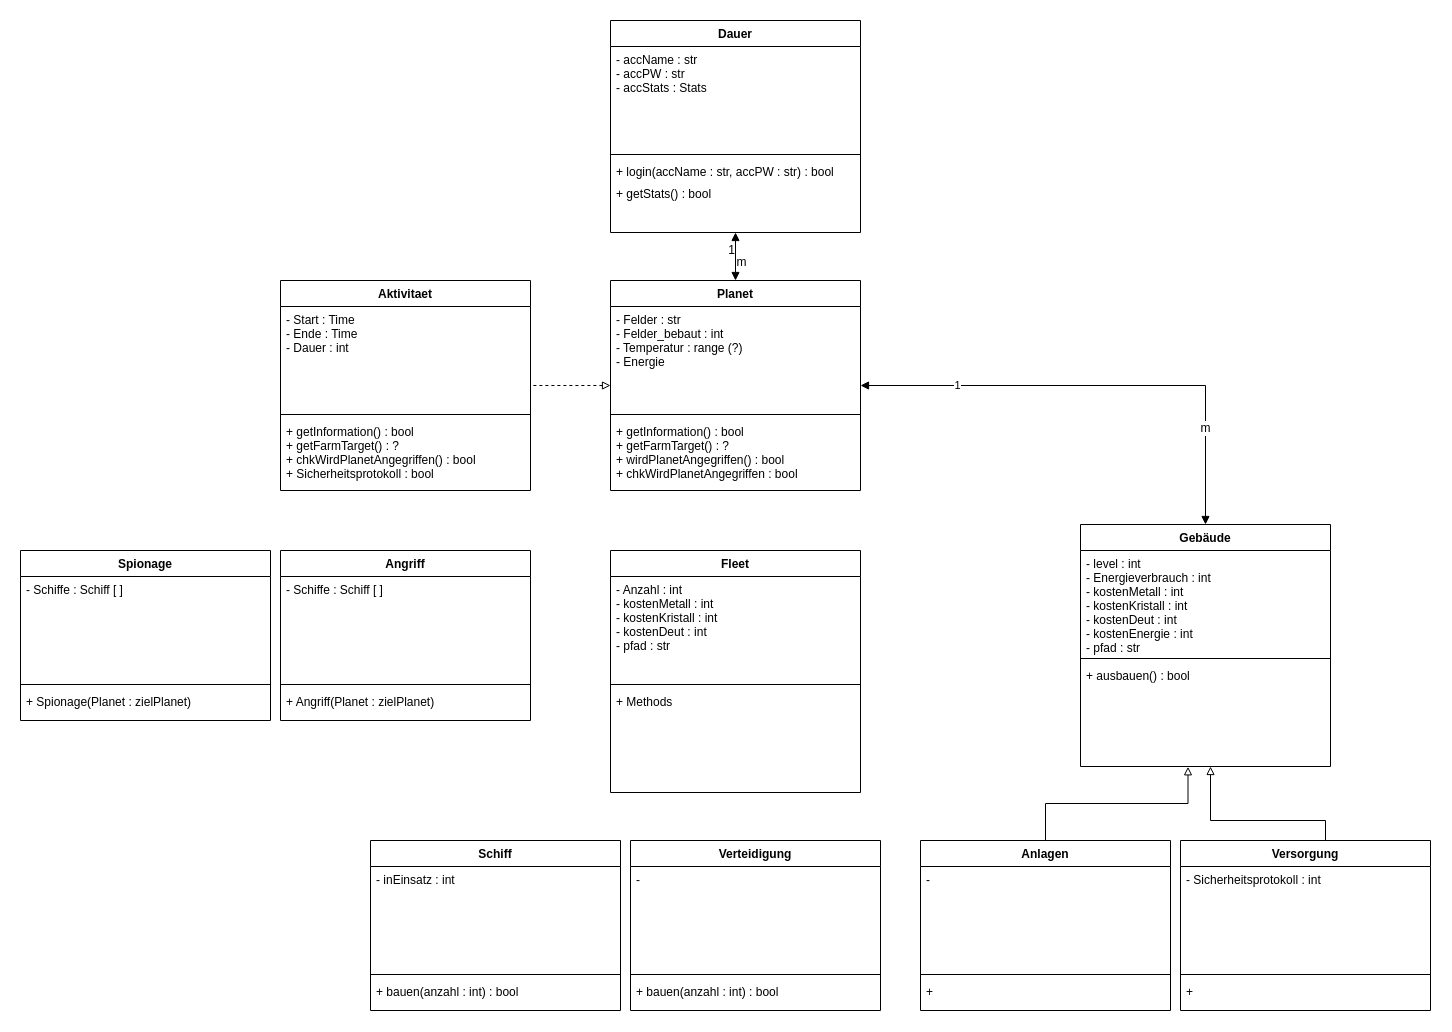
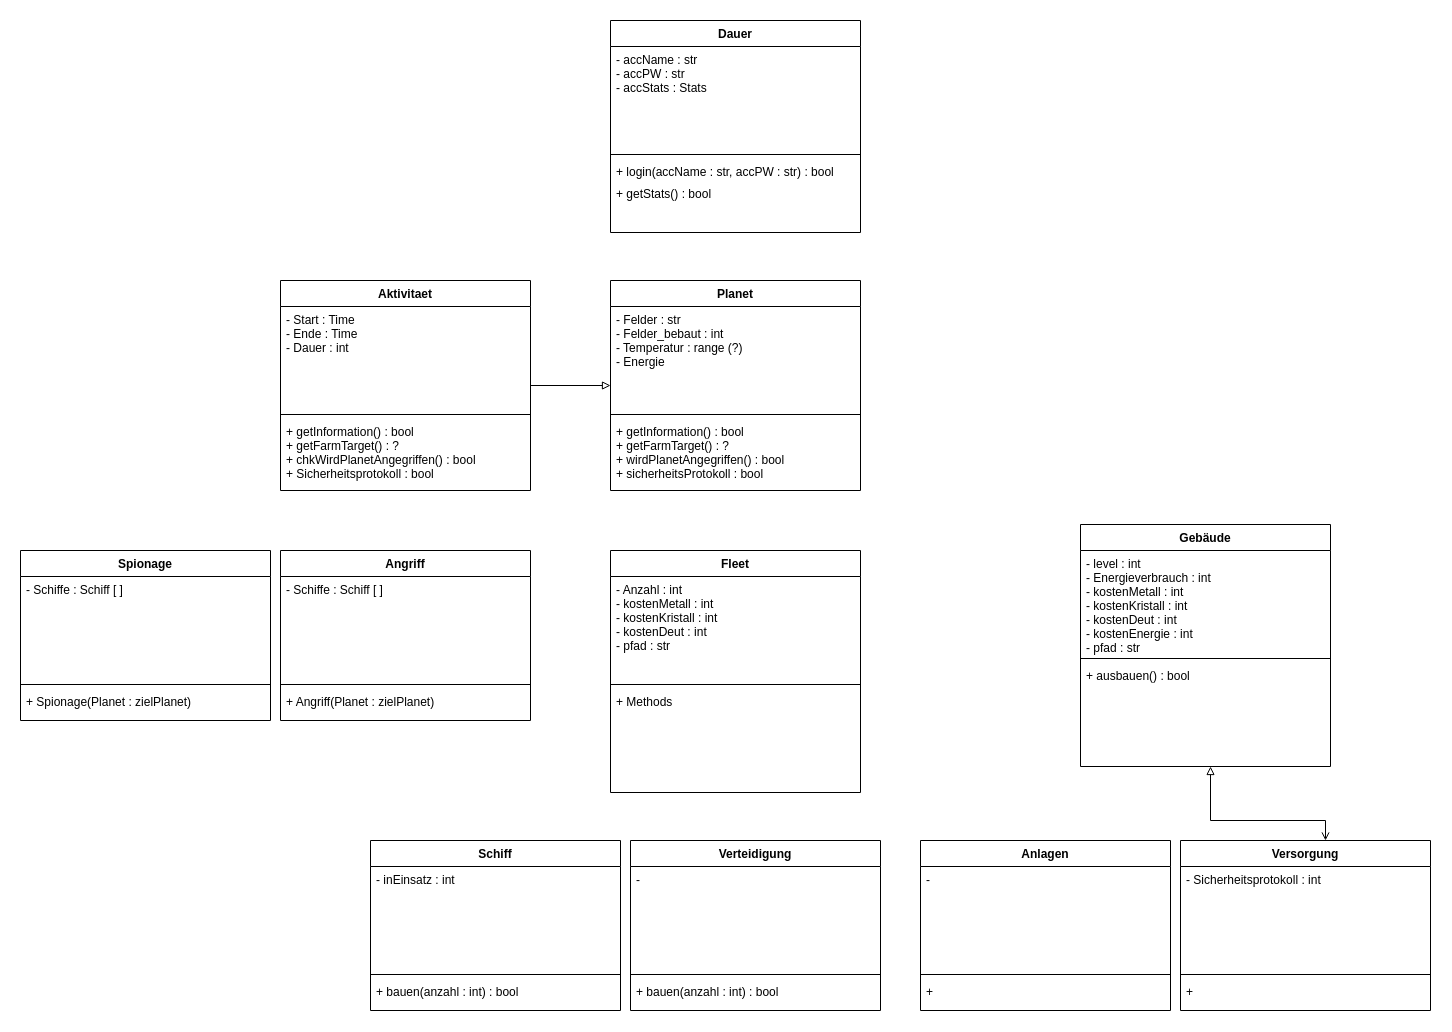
(736, 256) -> none
(566, 386) -> (566, 386)
(1102, 386) -> none
(691, 432) -> (691, 432)
(1113, 804) -> none
(1326, 835) -> (1326, 834)
